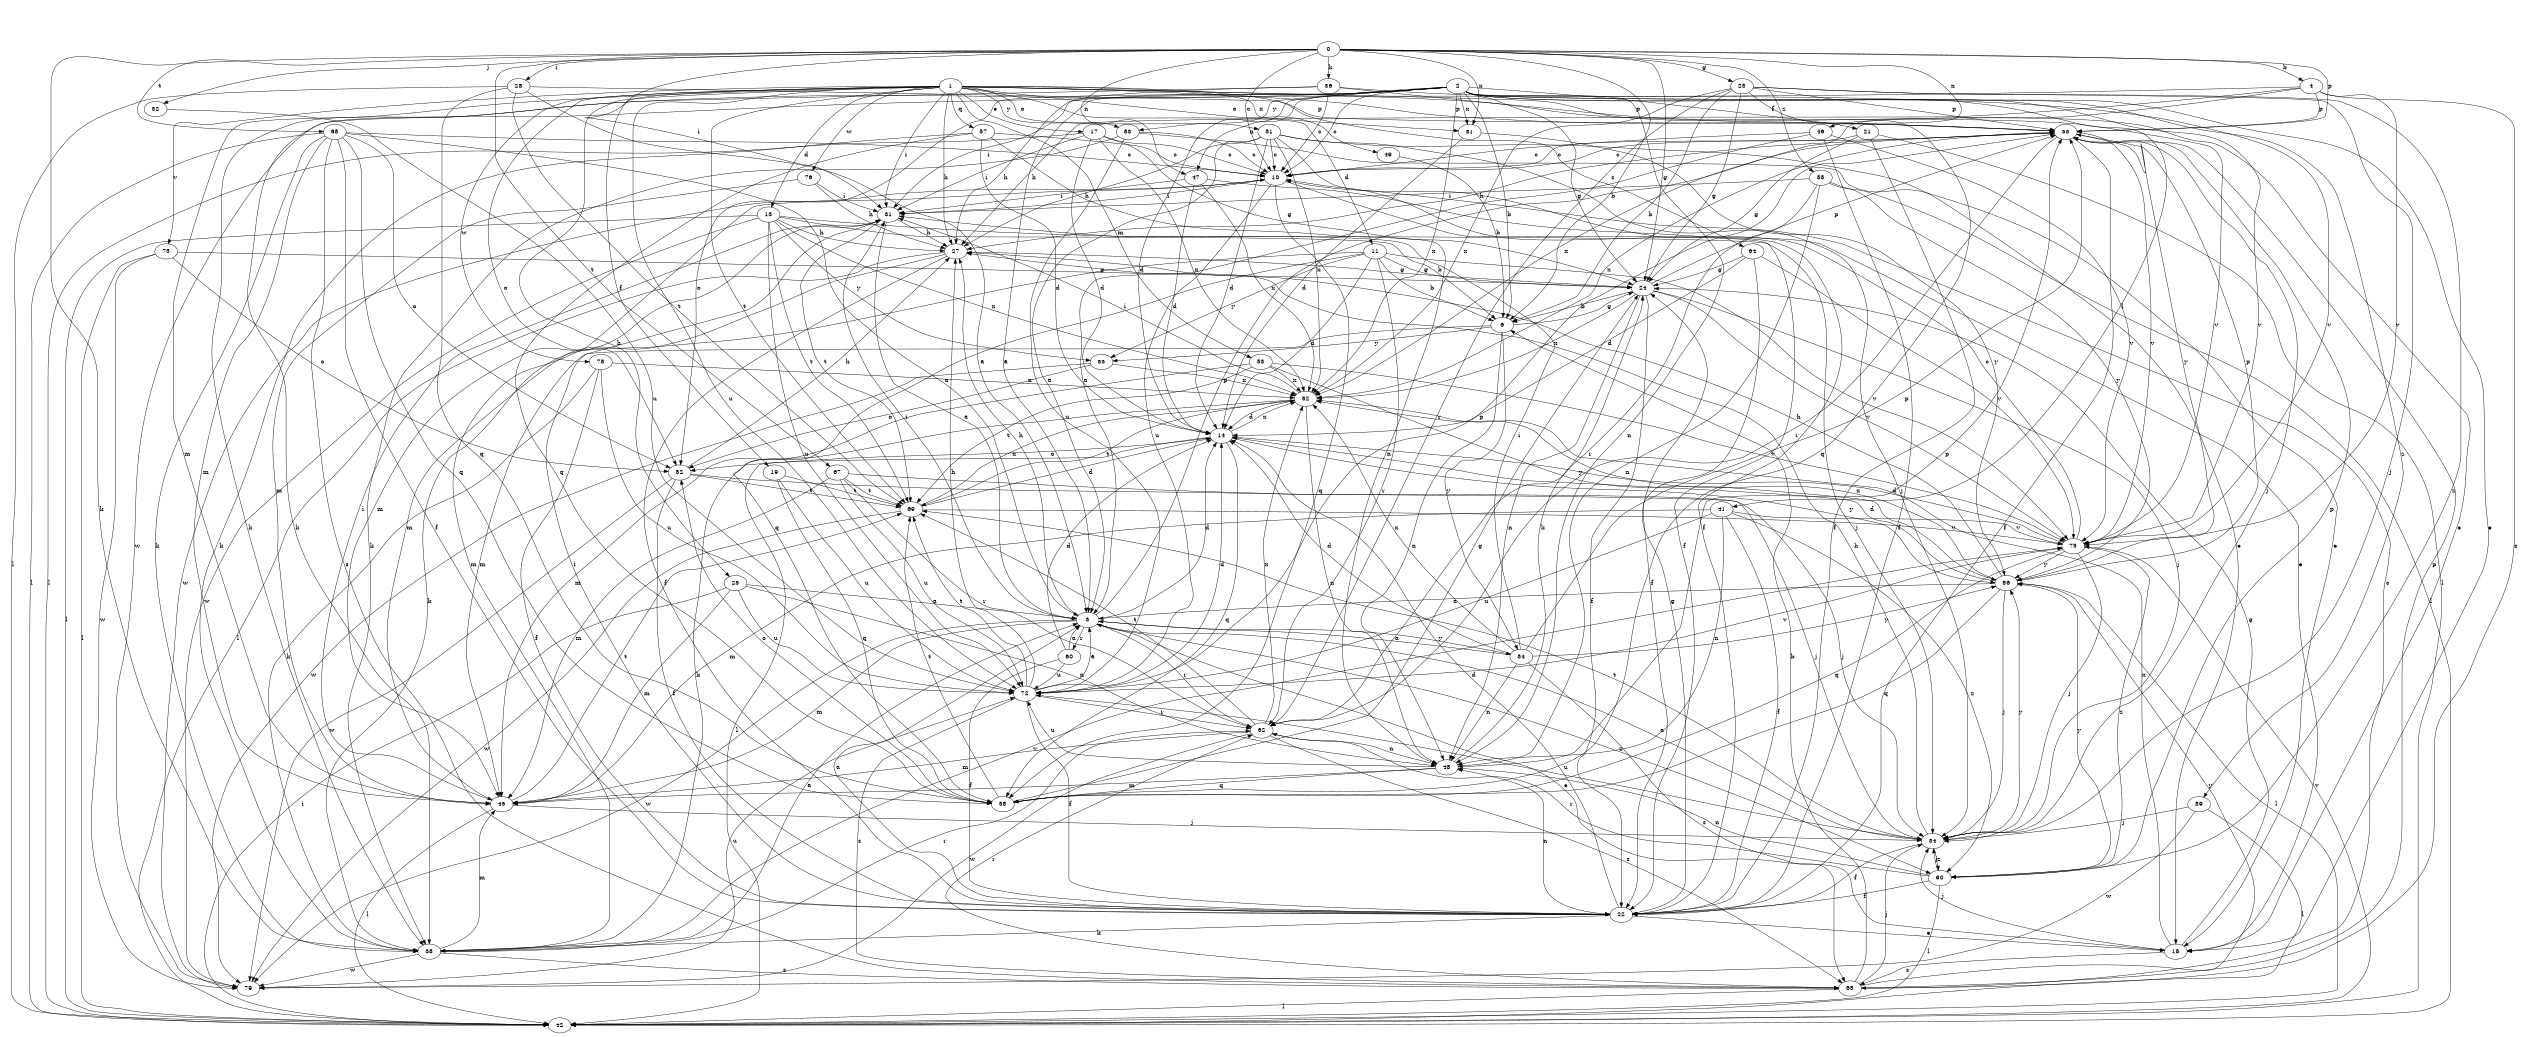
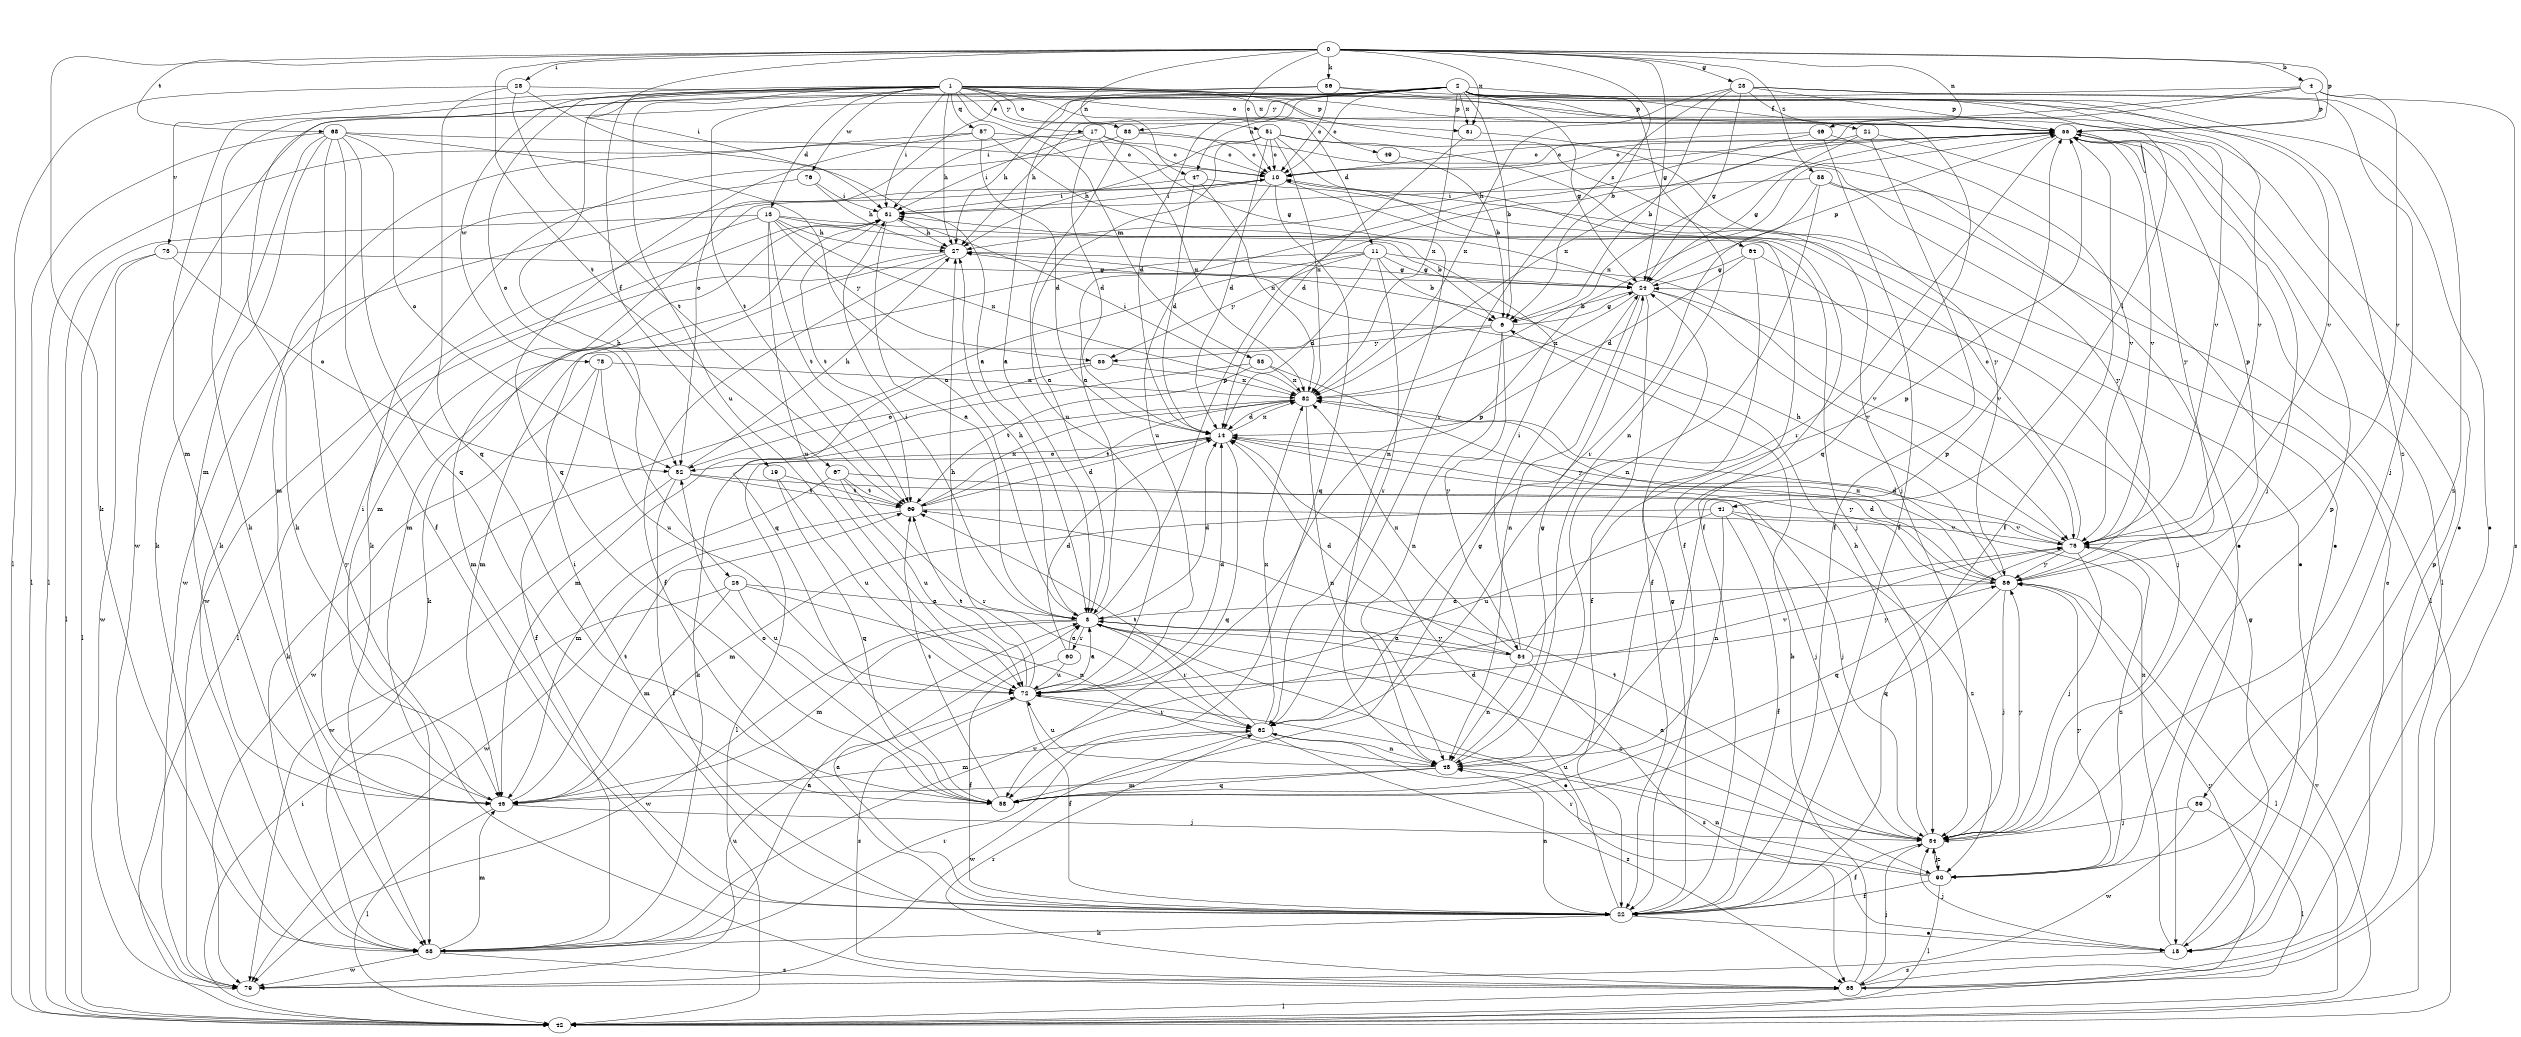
(156, 109) -> none
(1671, 431) -> none
(1543, 528) -> (1543, 528)
(347, 565) -> (347, 565)
